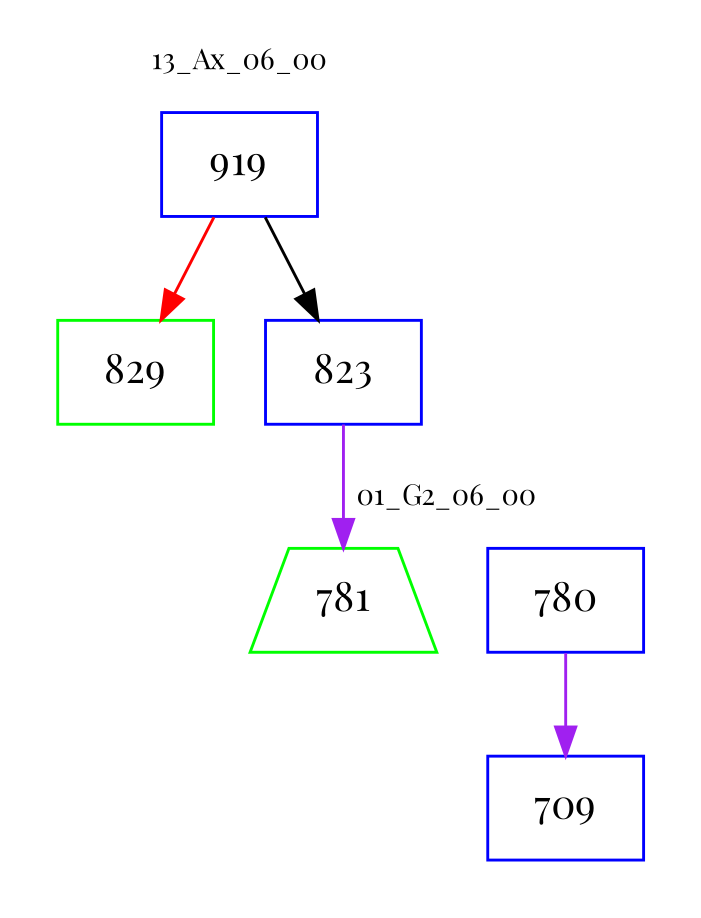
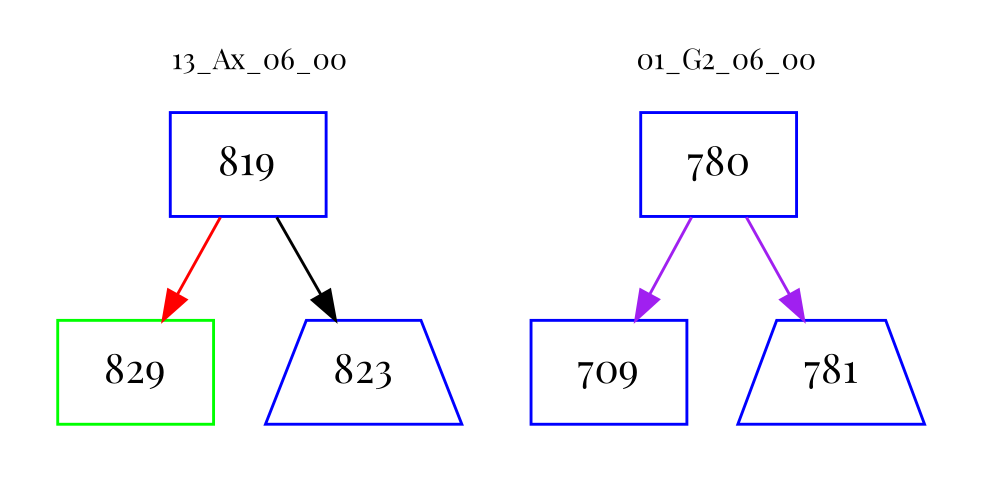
(240, 165) -> (248, 165)
(343, 372) -> (364, 372)
(343, 488) -> (768, 256)
(343, 600) -> (831, 372)
